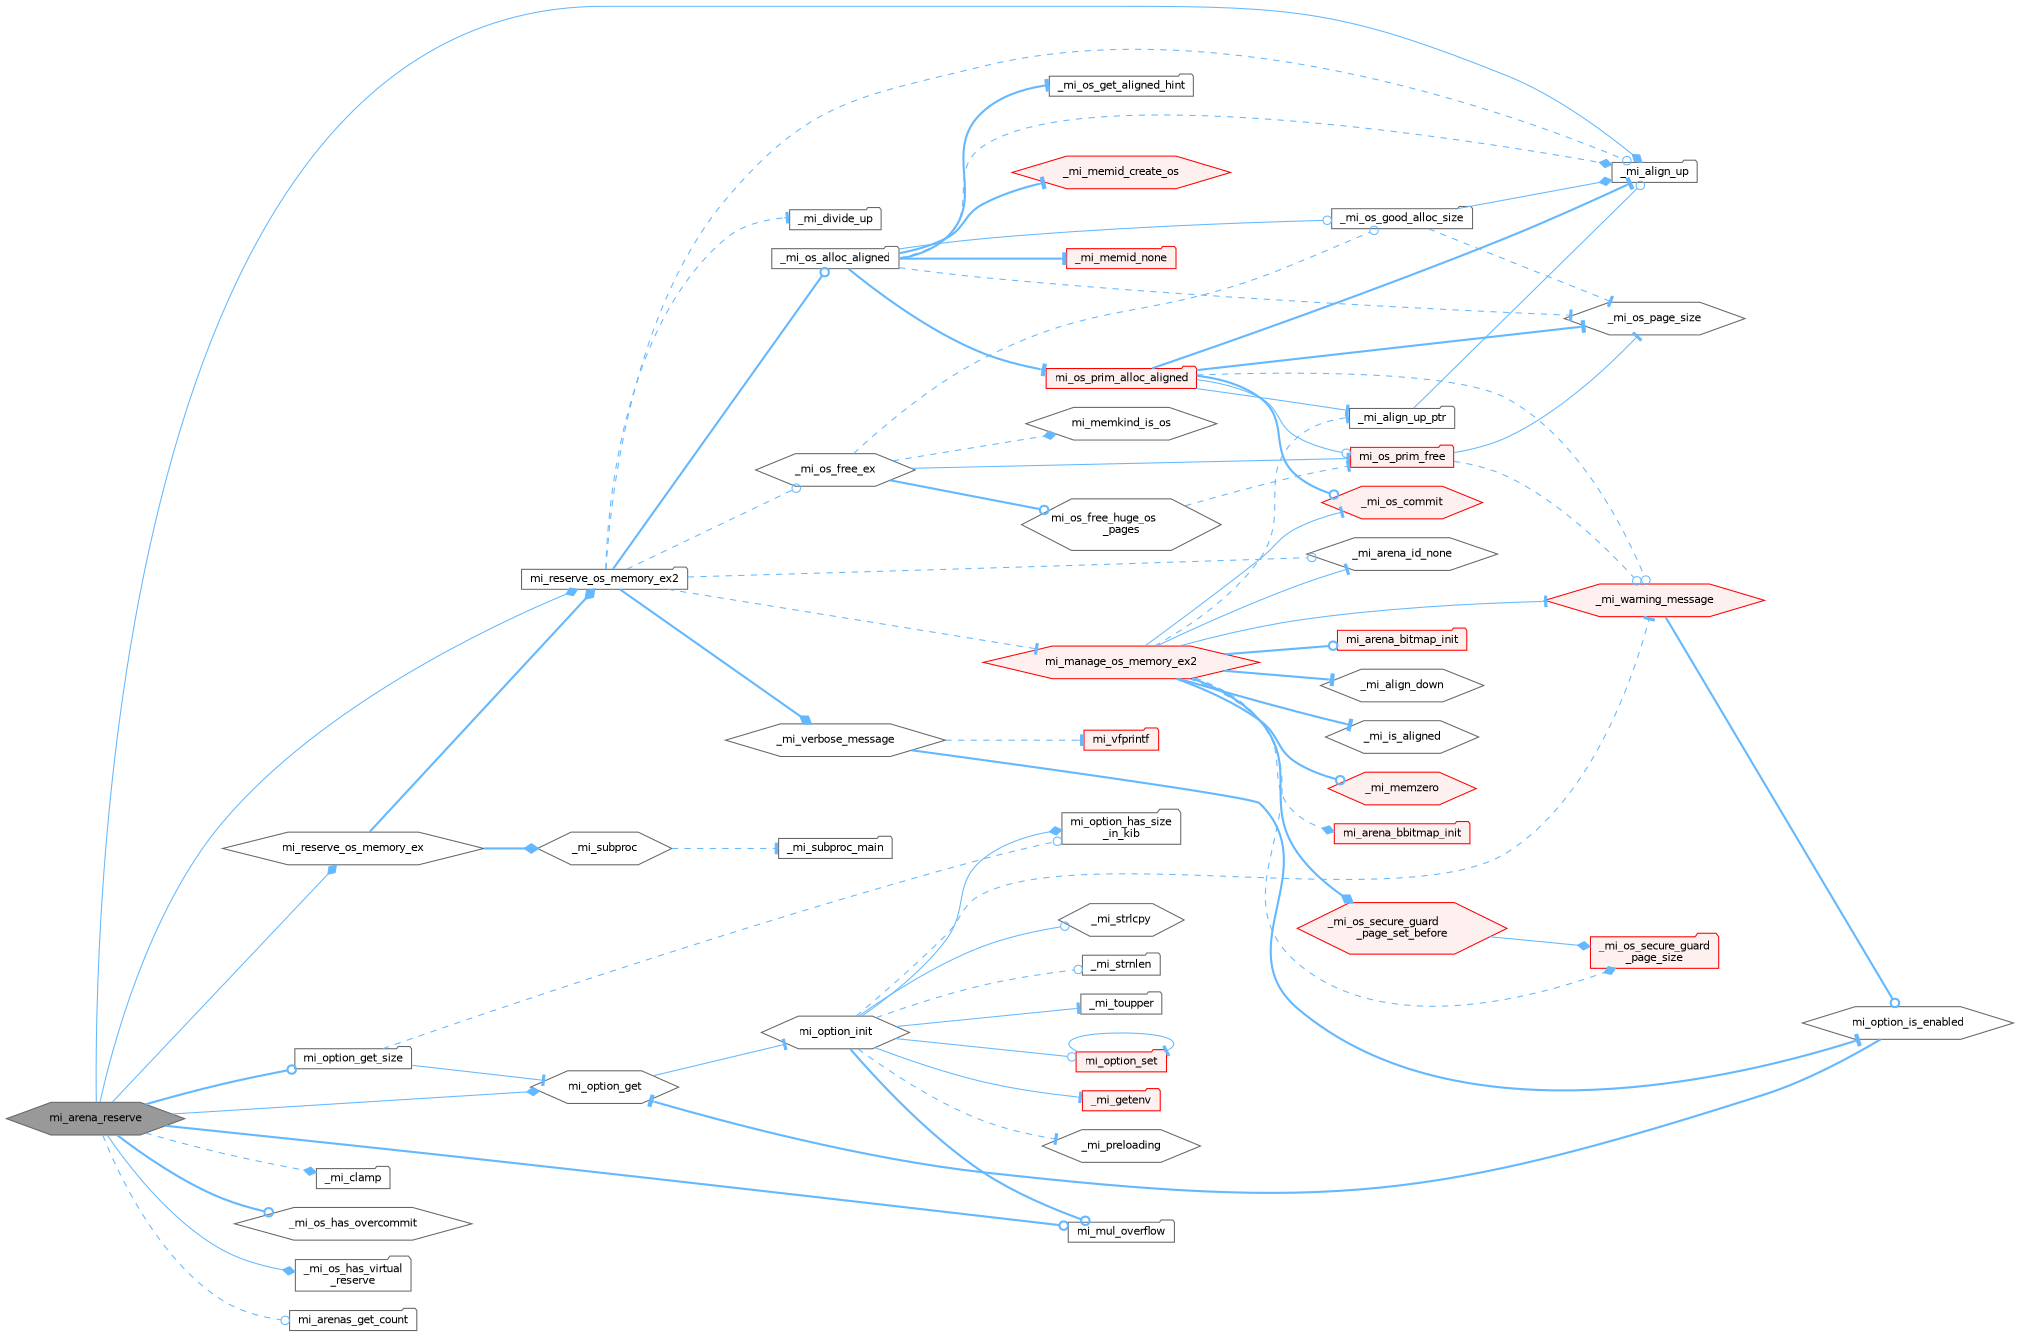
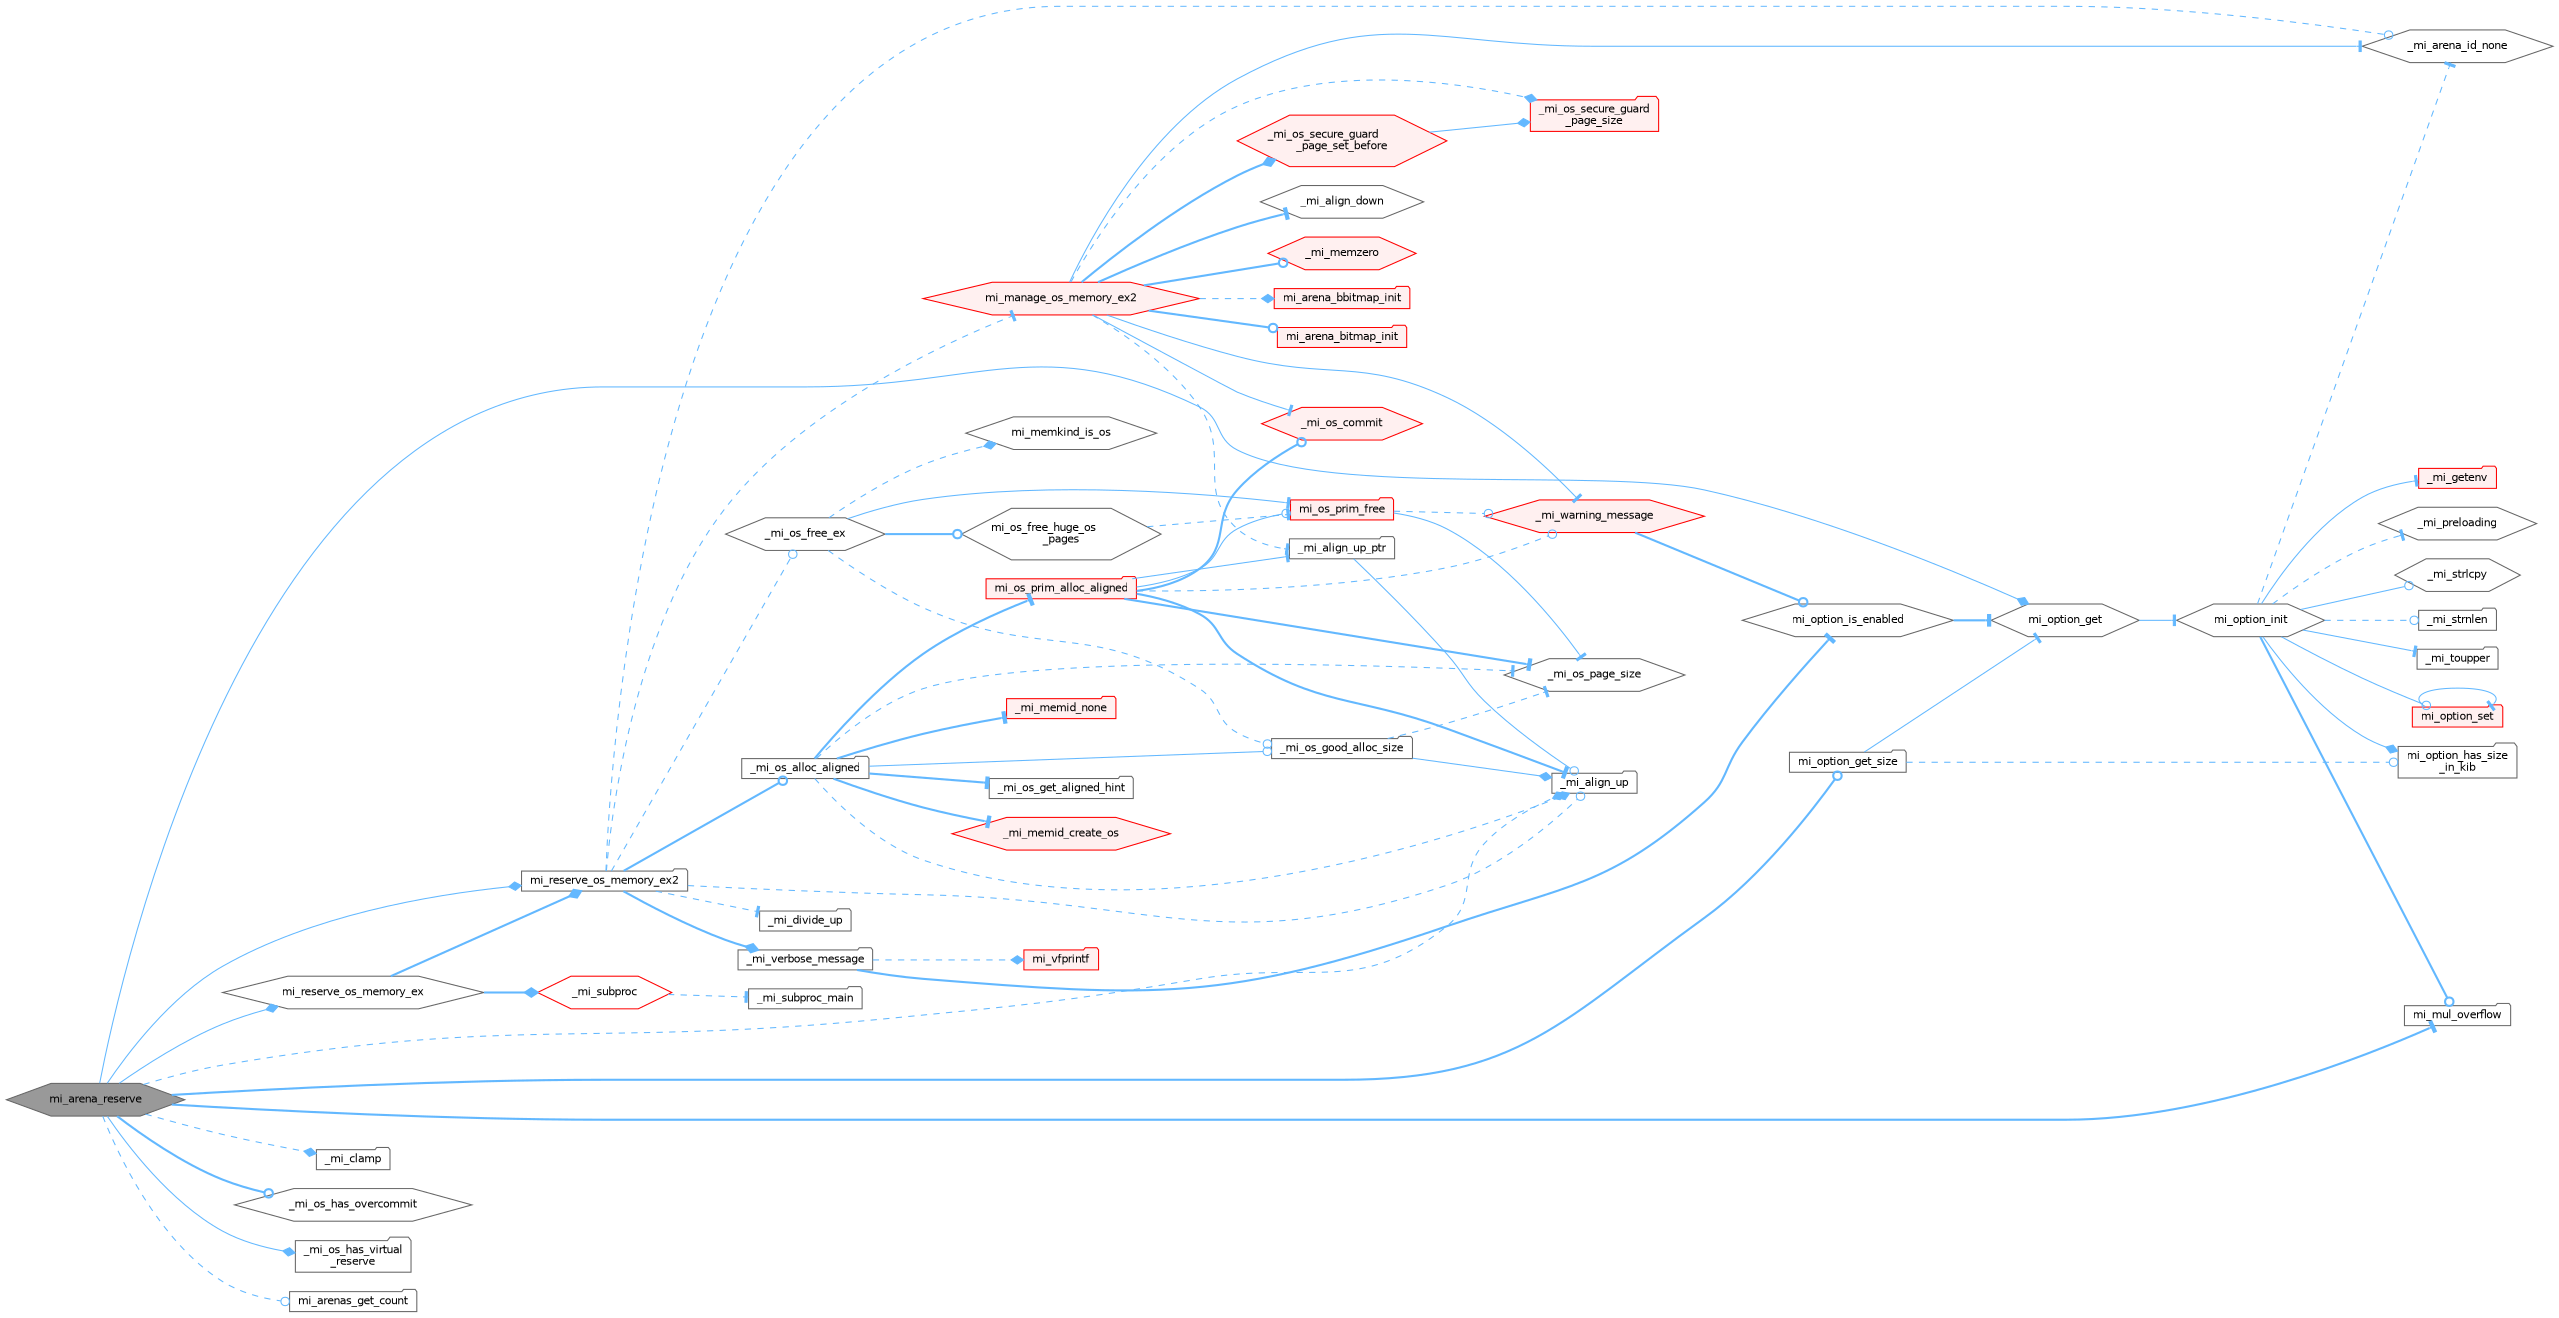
(477, 38) -> (887, 1019)
(1402, 737) -> none
(835, 740) -> (805, 960)
(1012, 740) -> (942, 960)
(605, 848) -> (605, 993)
(1295, 878) -> (2353, 336)
(613, 1174) -> (1307, 1120)
